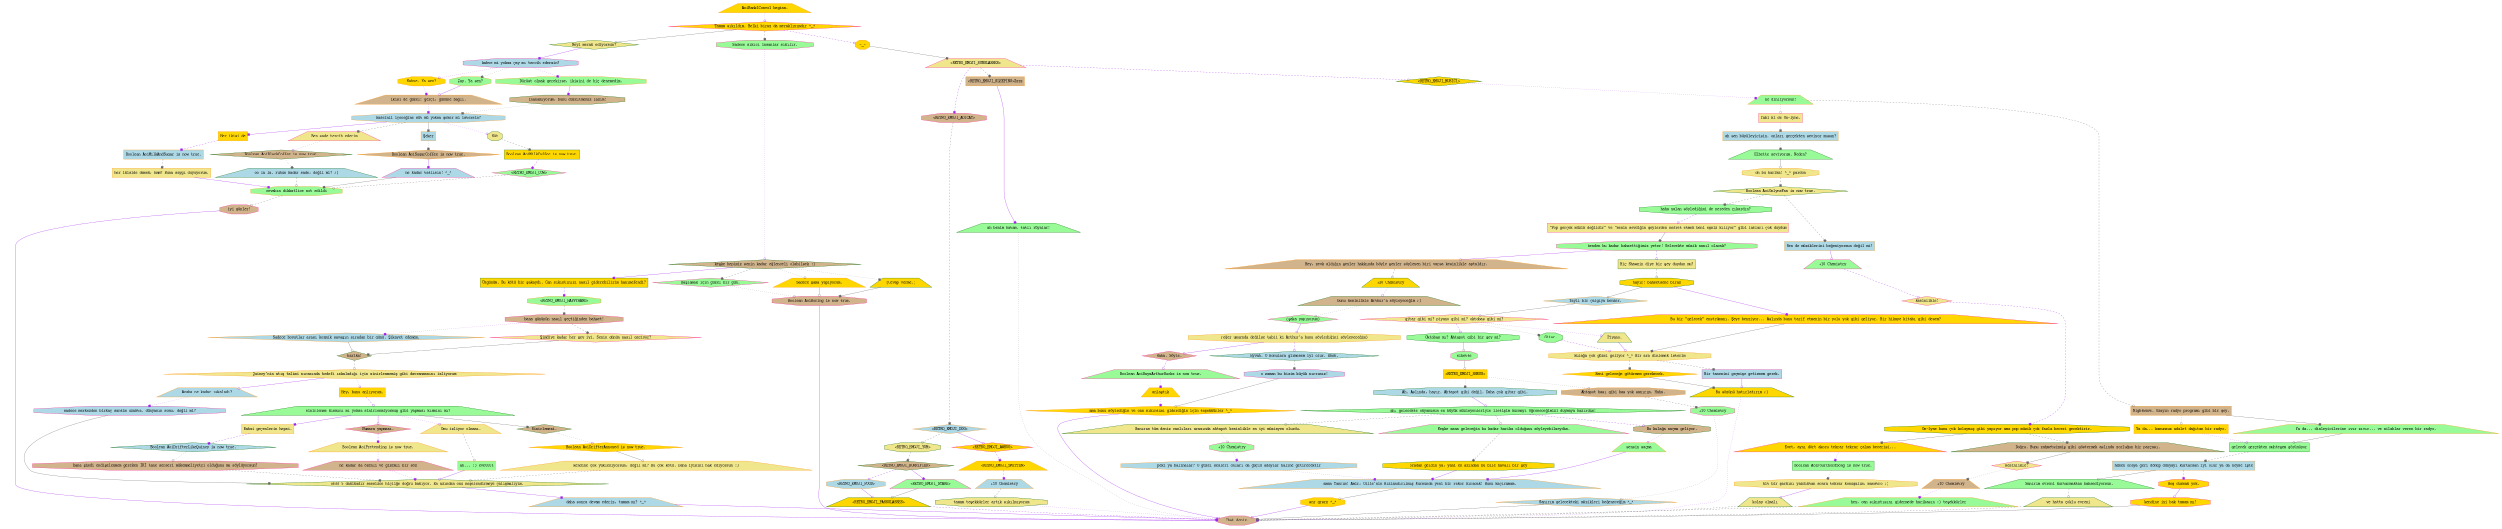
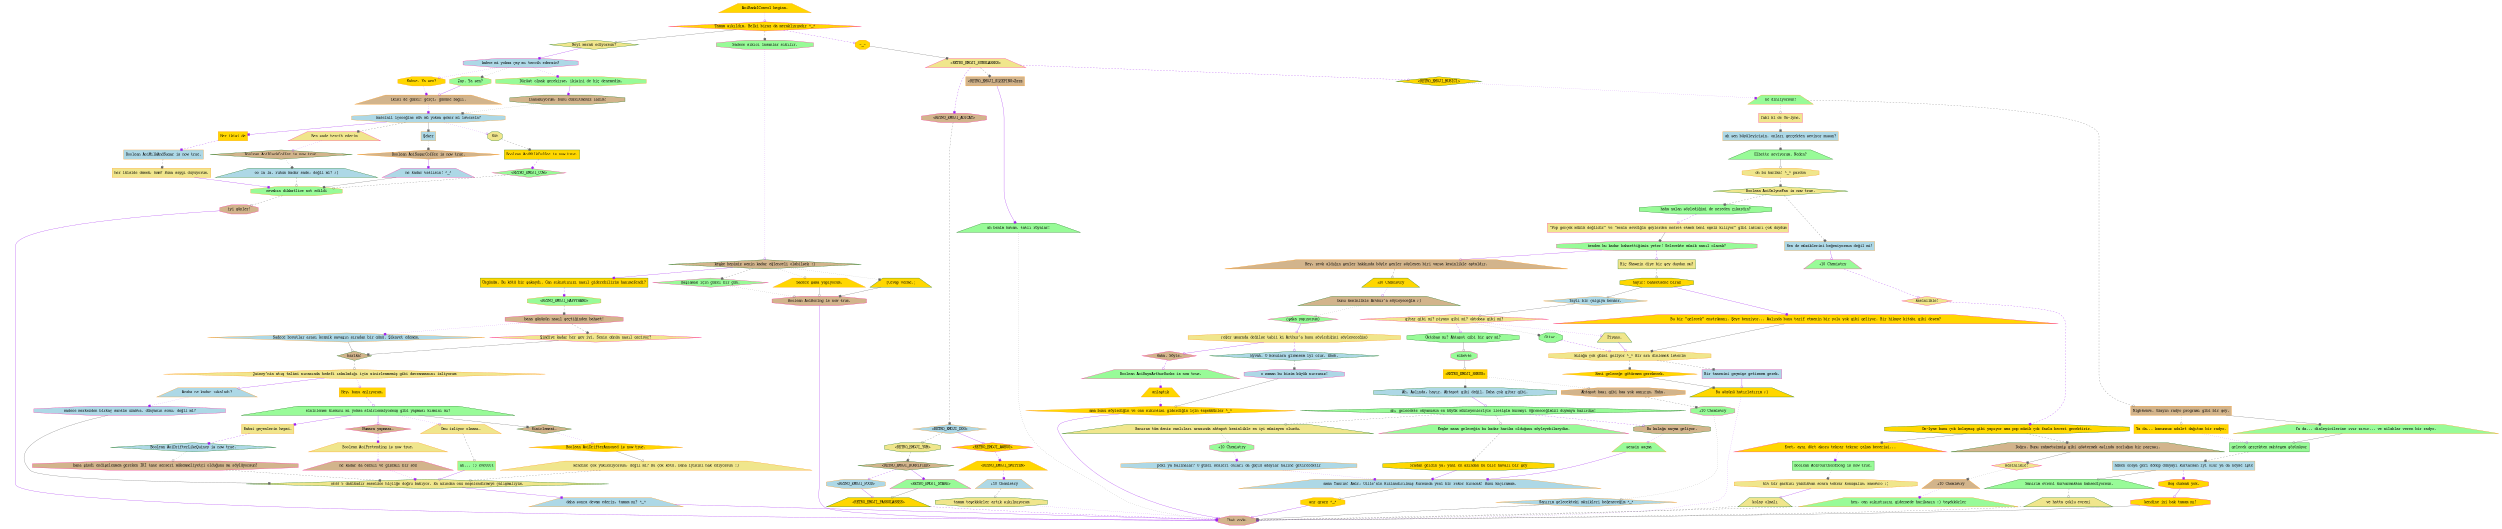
(1237, 521) -> (1237, 521)
